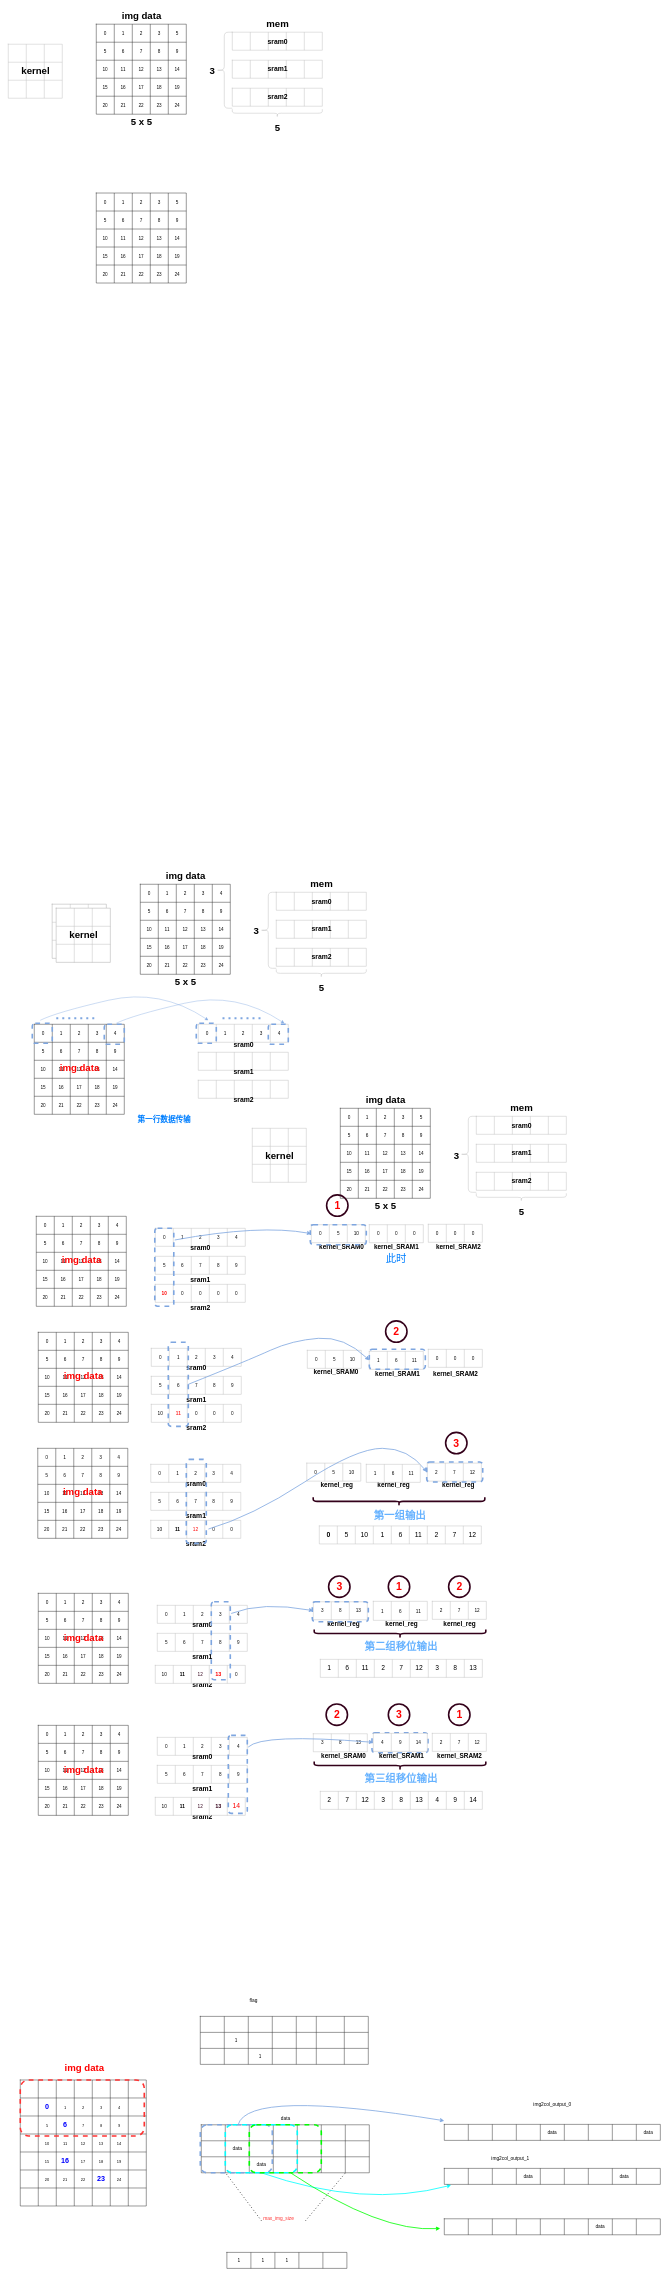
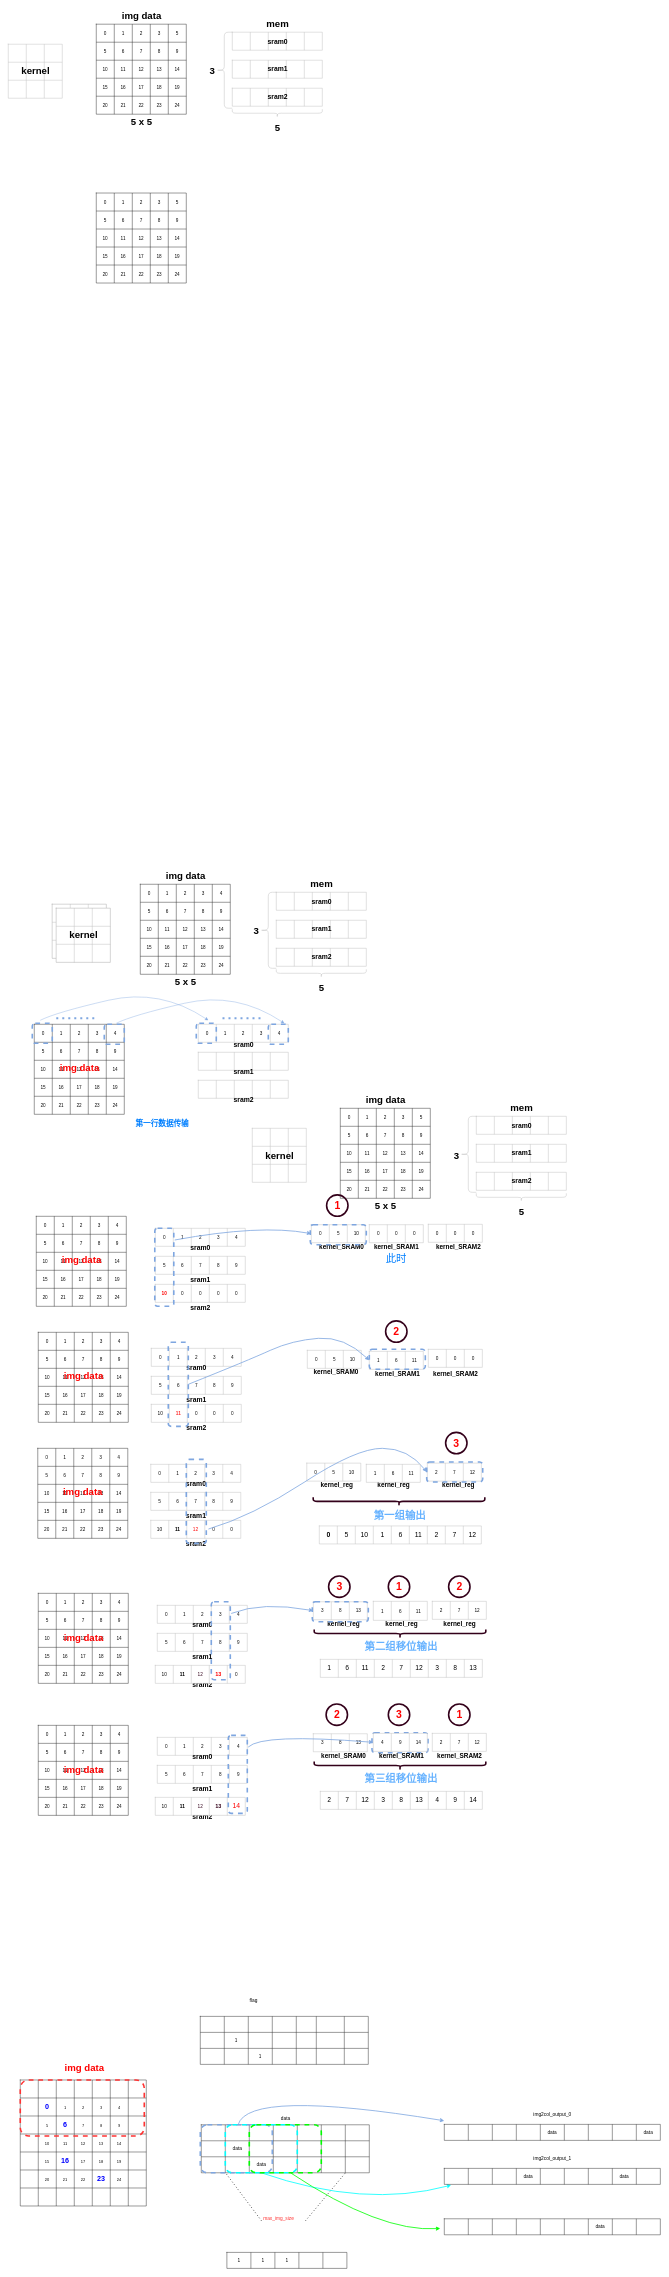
(164, 1120) -> (162, 1124)
(552, 2104) -> (552, 2114)
(510, 2158) -> (552, 2158)
